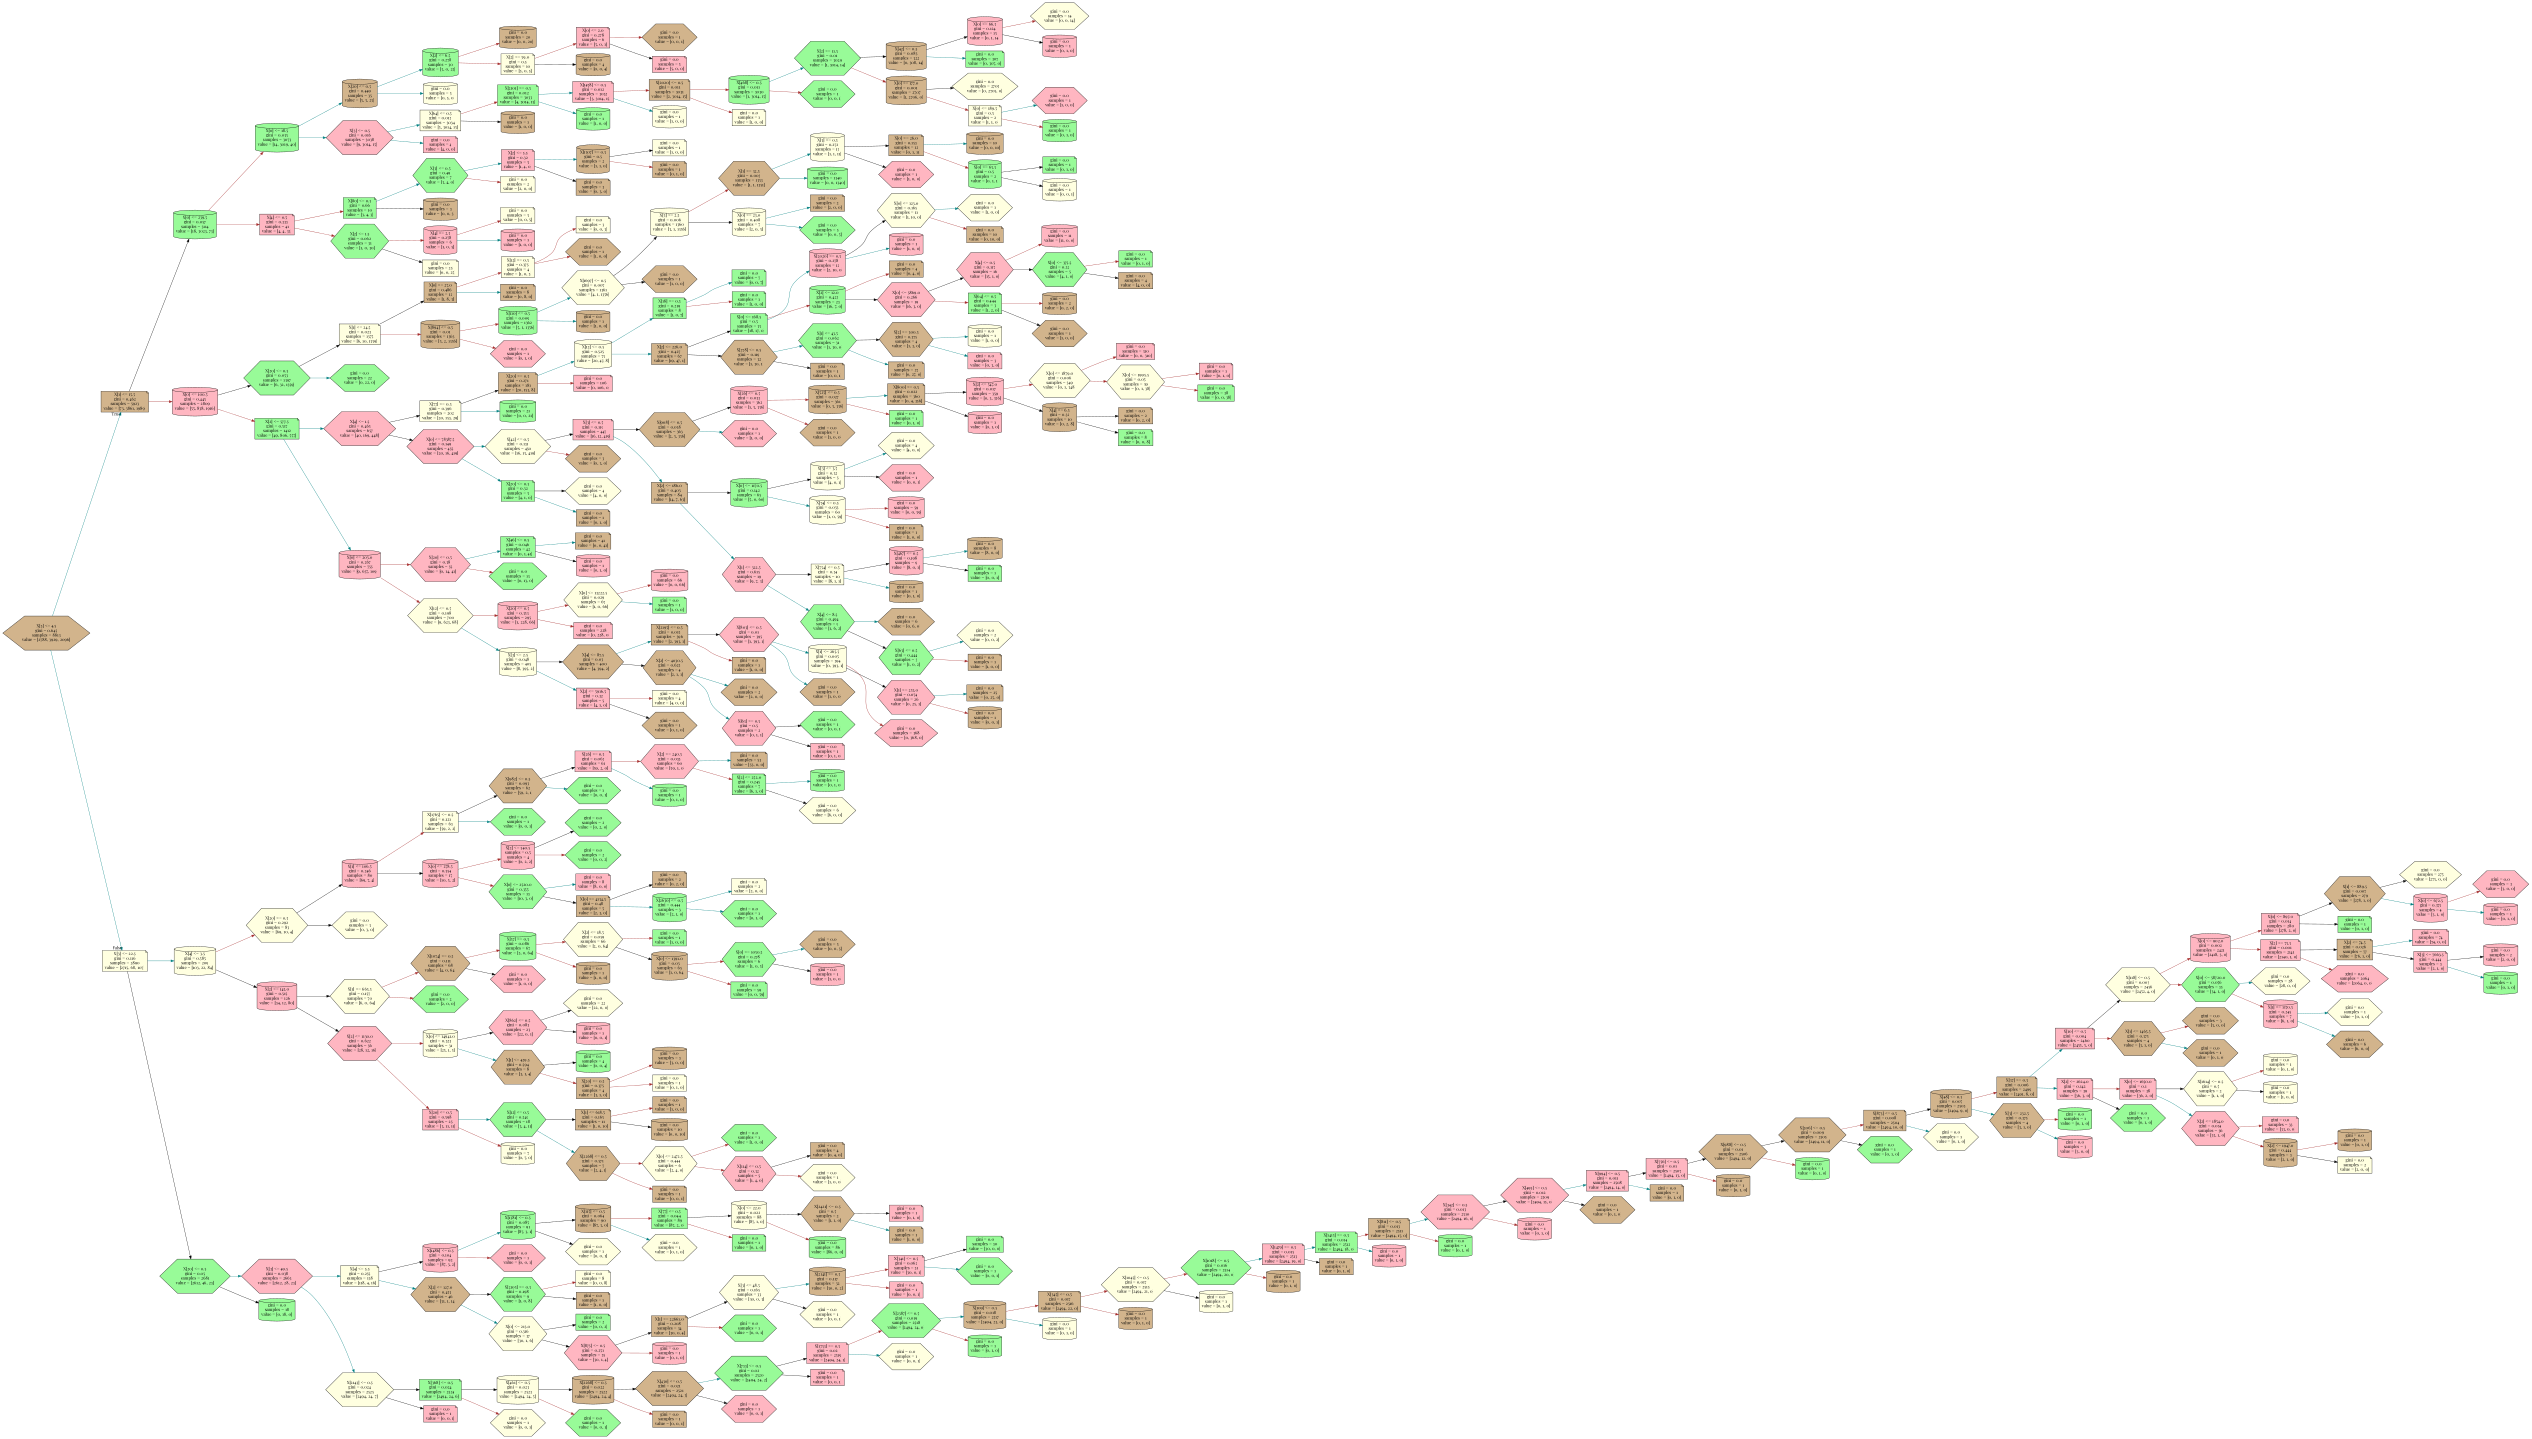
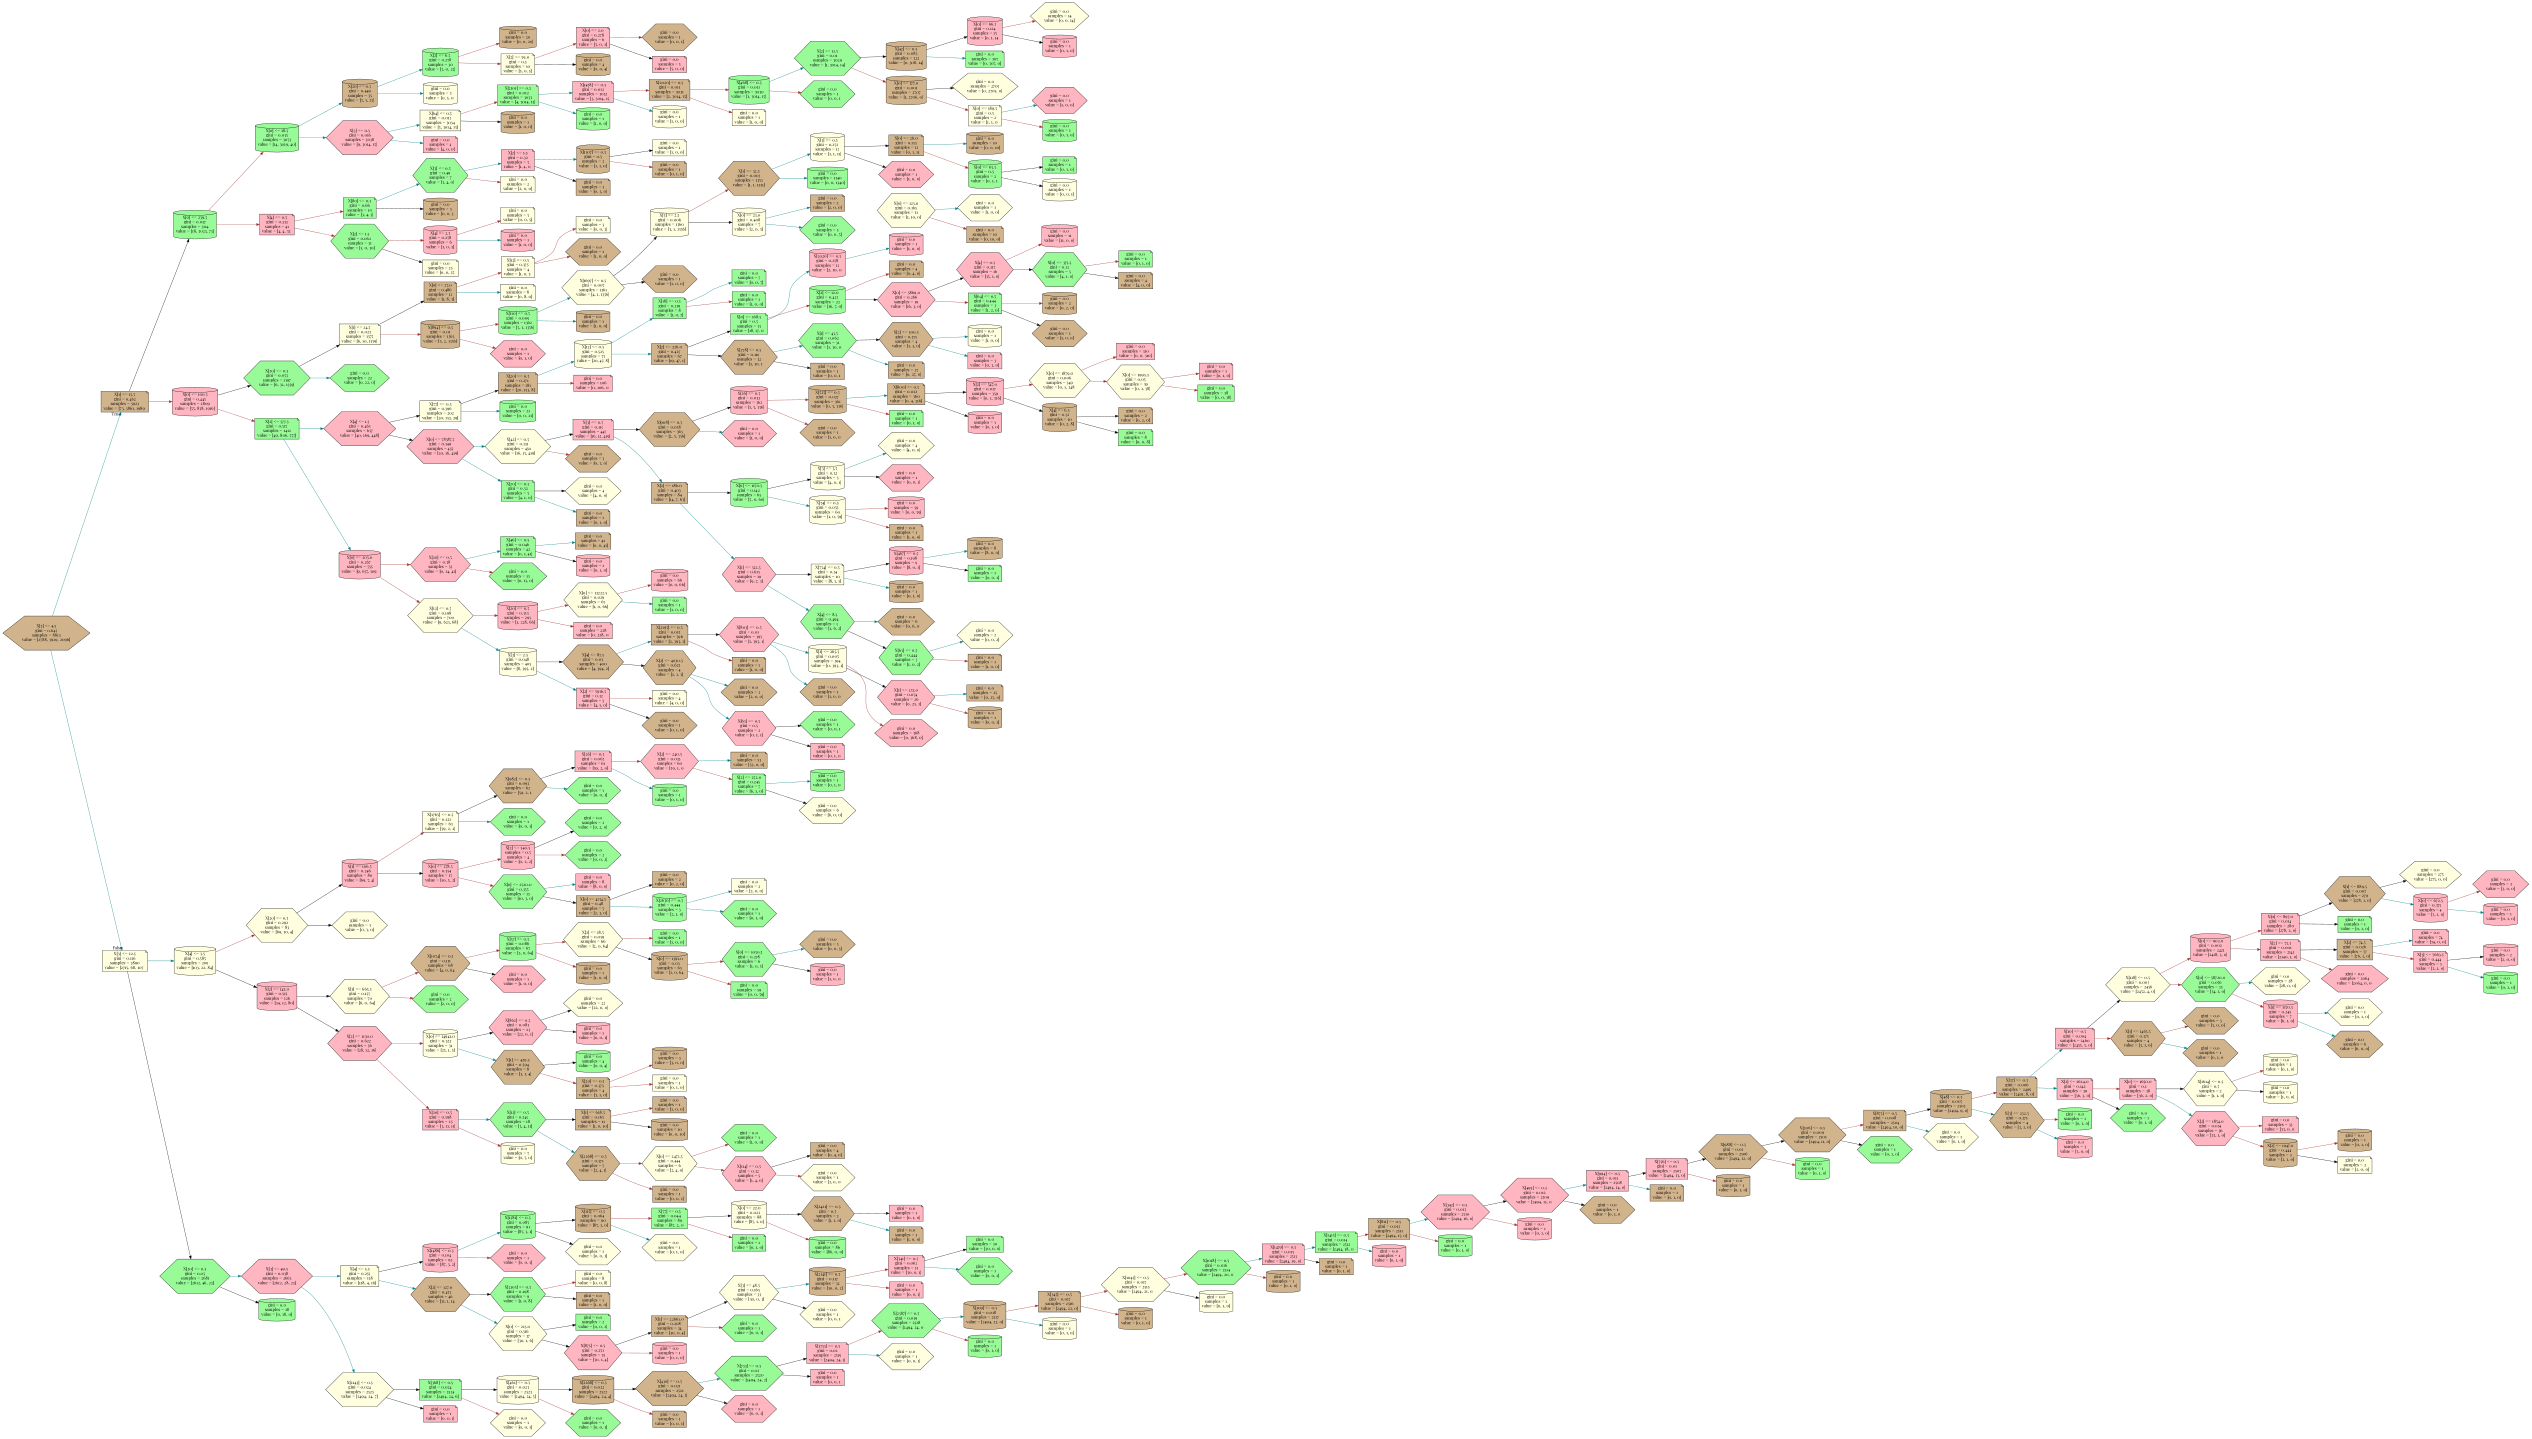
(865, 240) -> none
(518, 292) -> (518, 292)
(2392, 956) -> (2392, 956)
